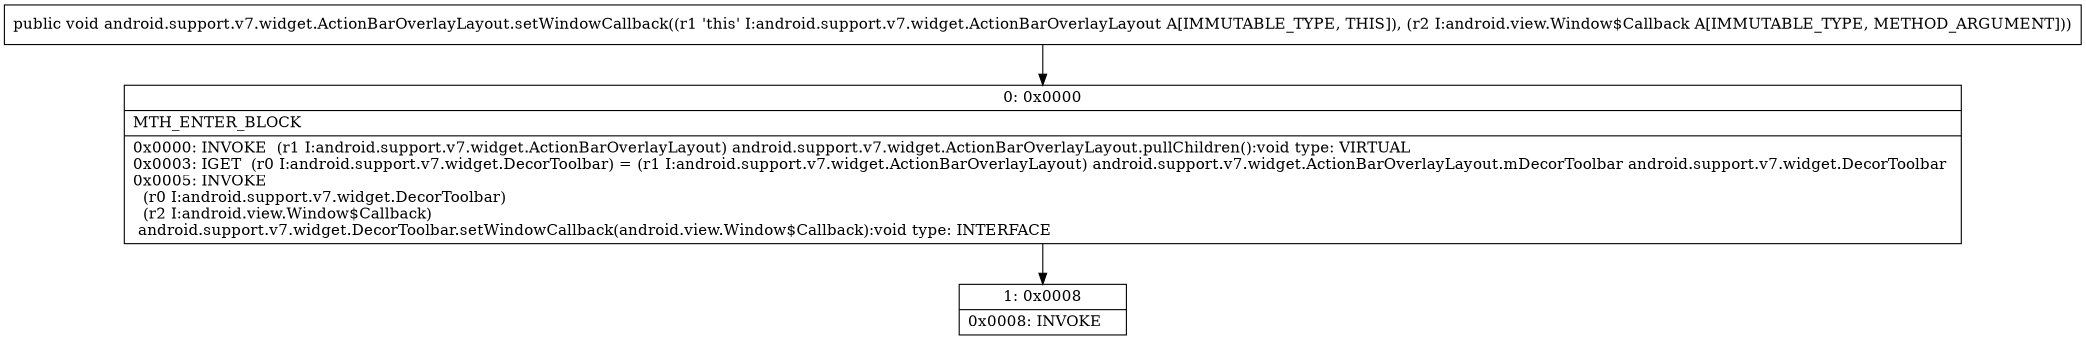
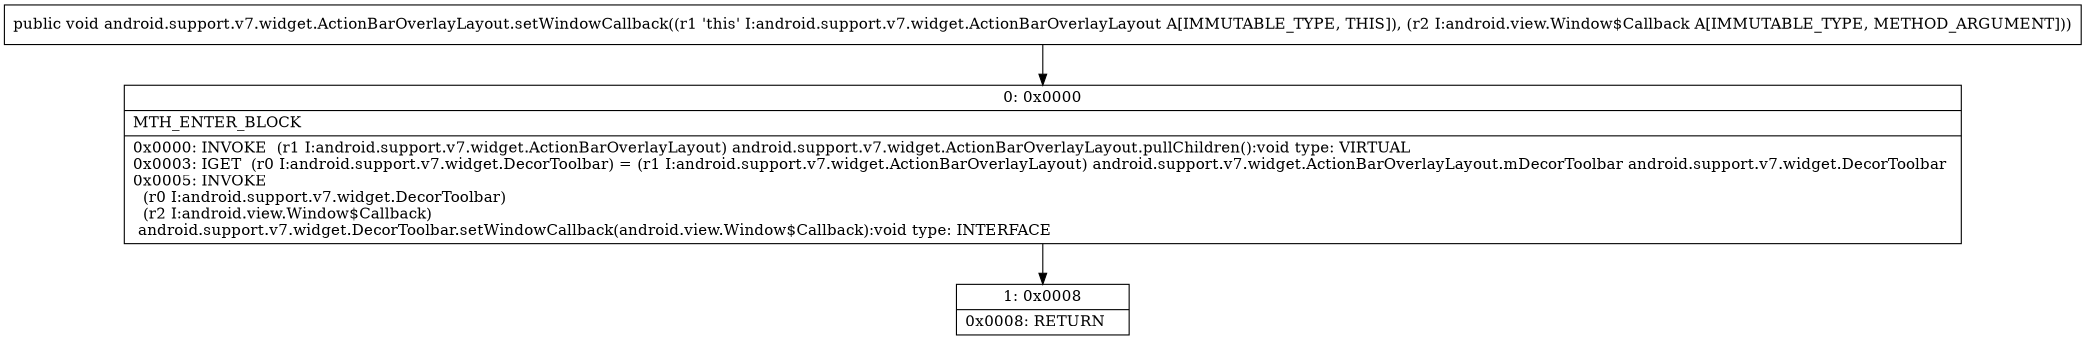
(1043, 322) -> (1043, 322)
